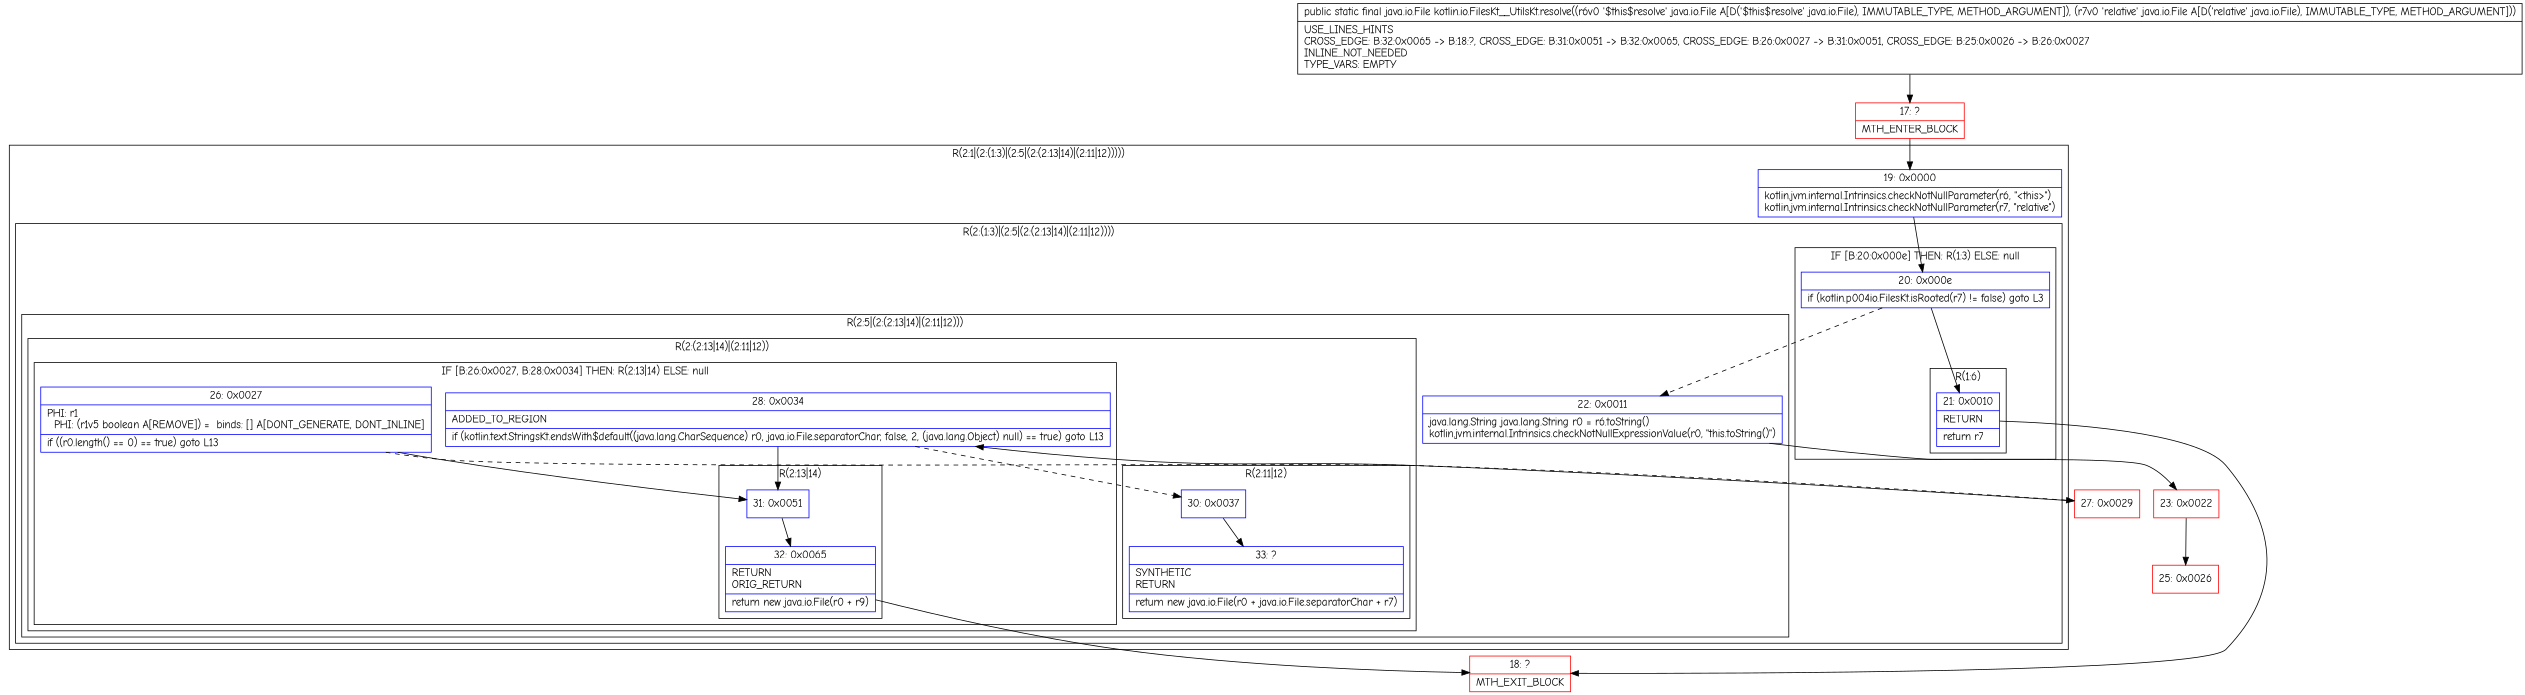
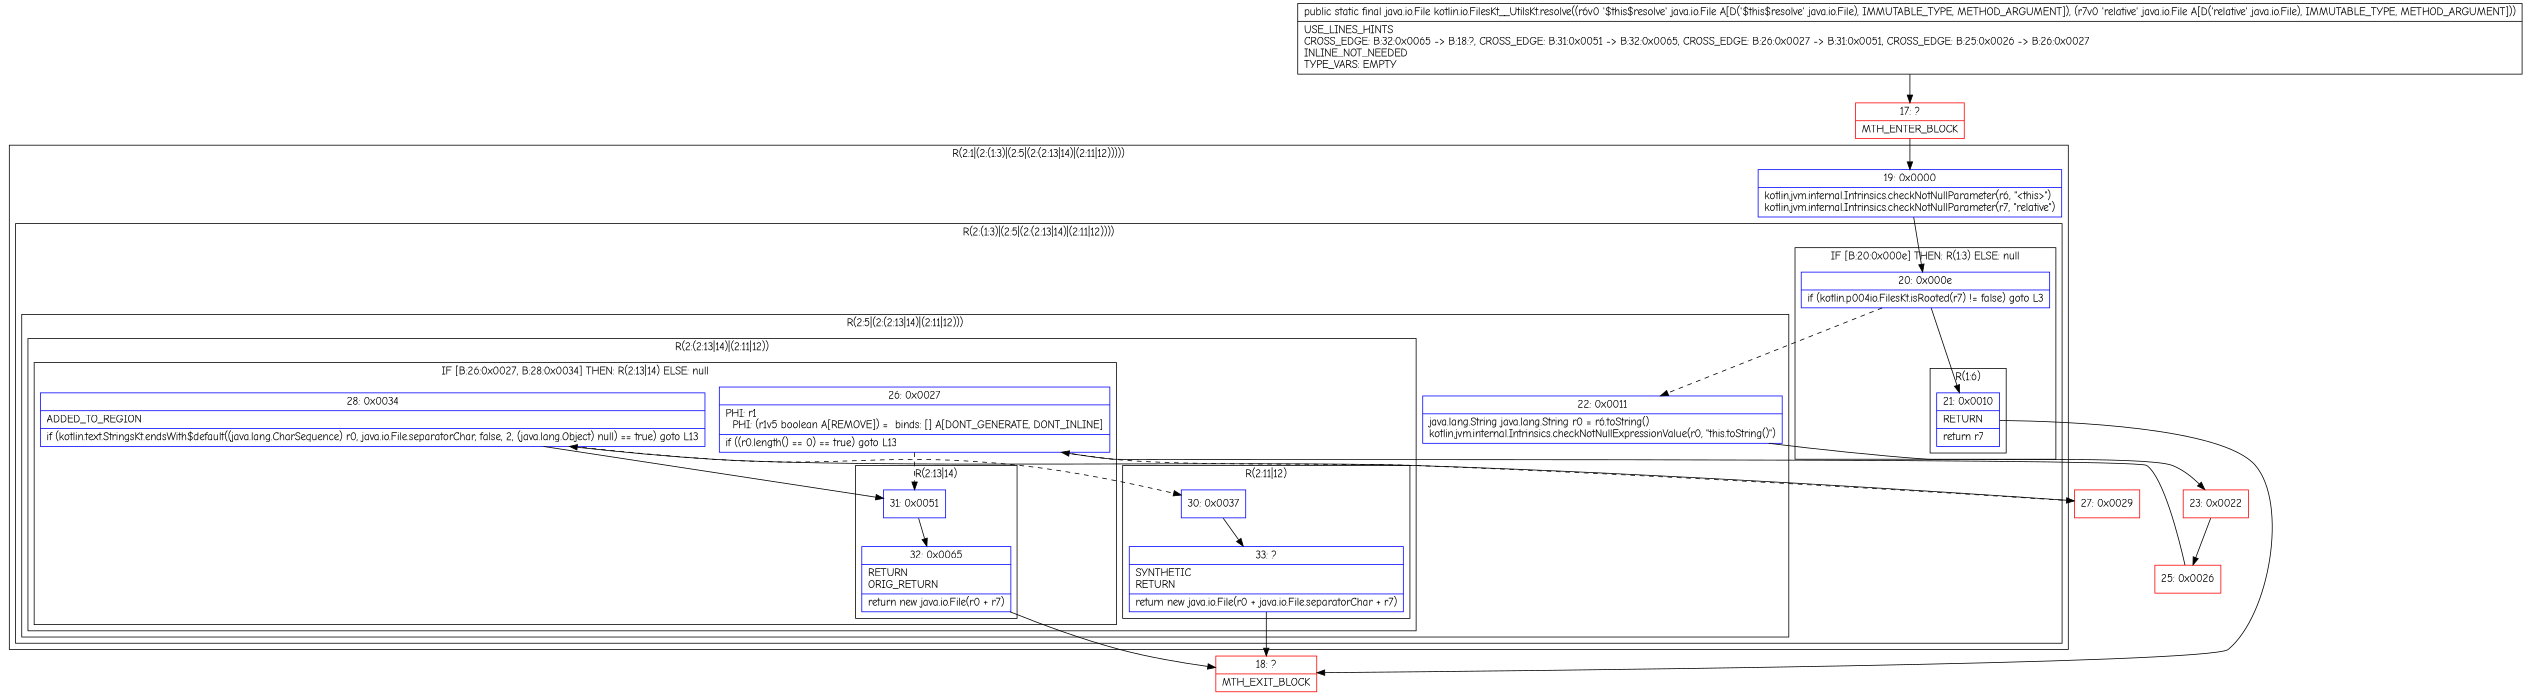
none -> (1662, 460)
(568, 478) -> (915, 471)
(800, 602) -> (936, 602)
none -> (1266, 625)
